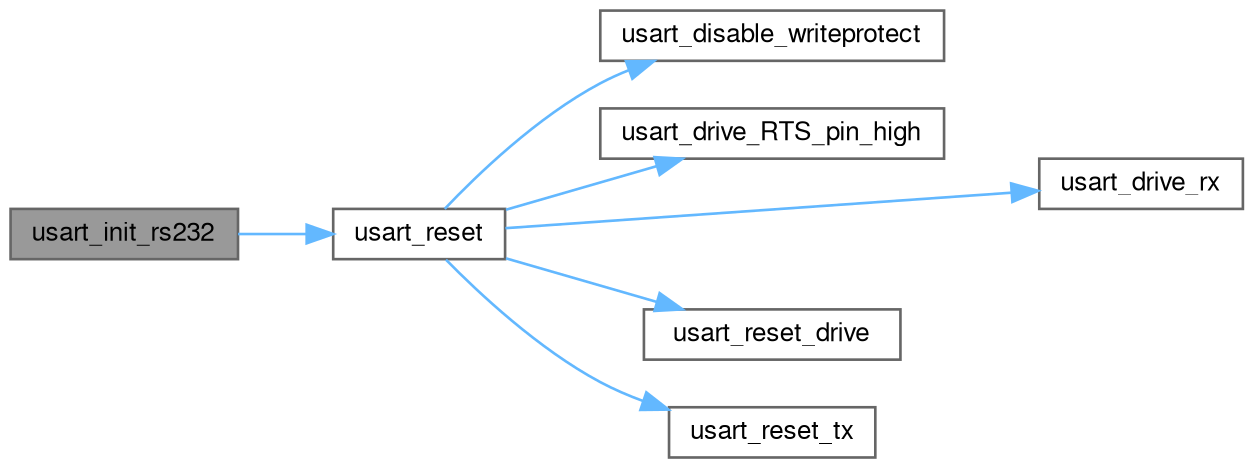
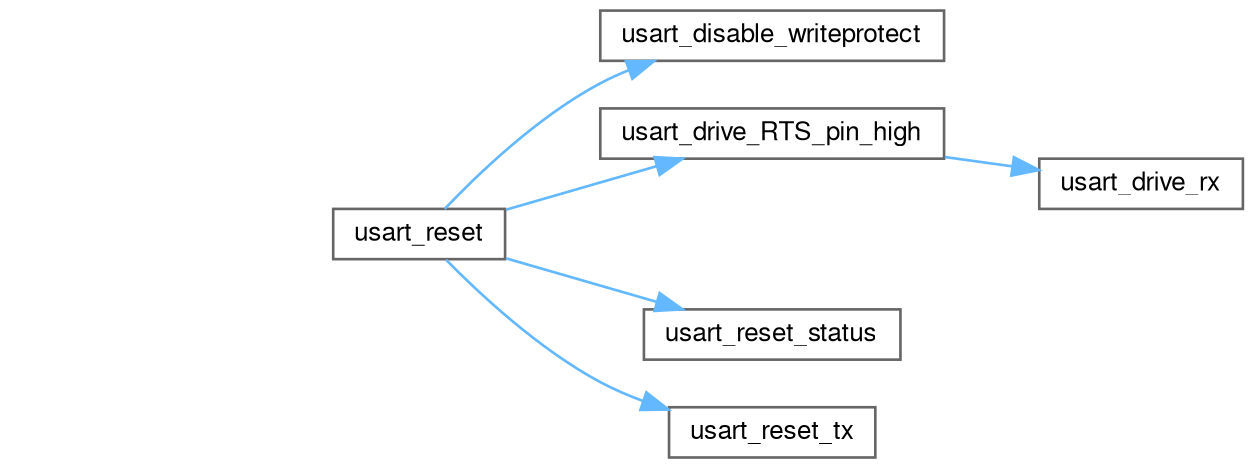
(758, 210) -> (978, 162)
(124, 234) -> none
(772, 335) -> (772, 335)
